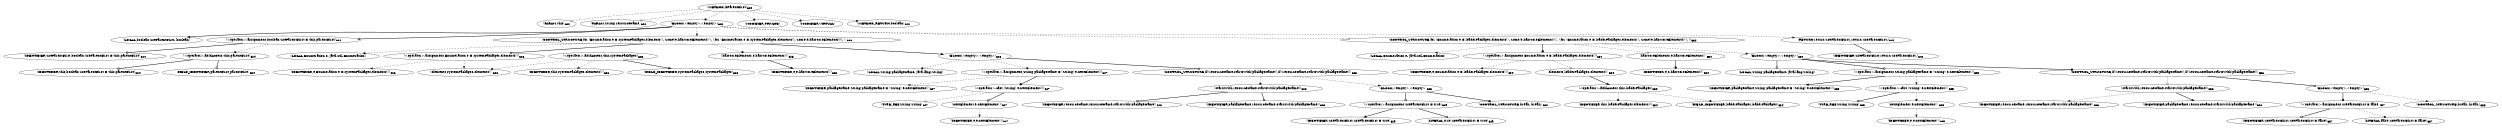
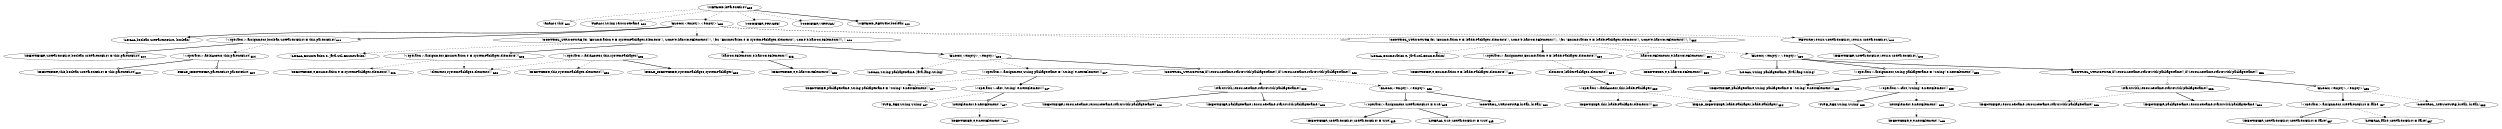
(805, 16) -> (805, 16)
